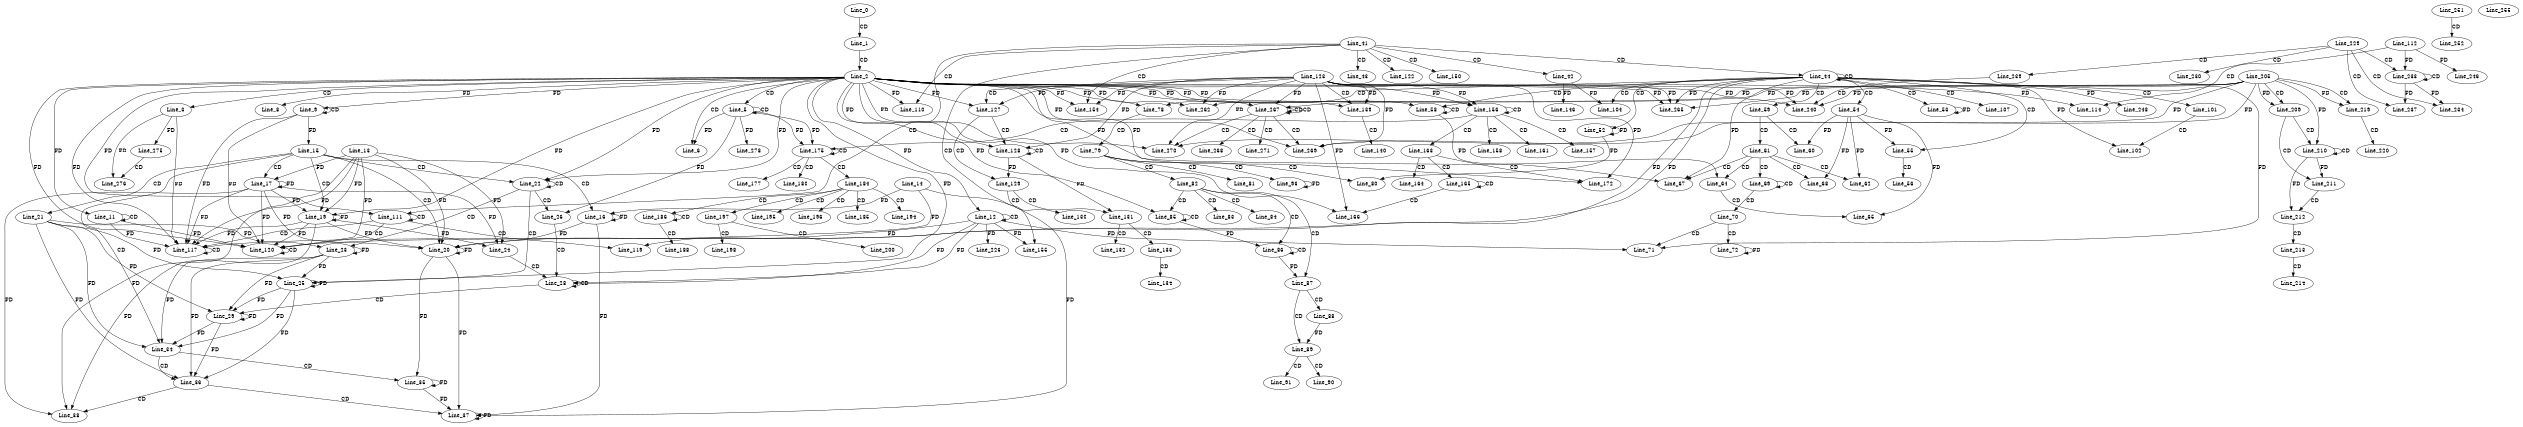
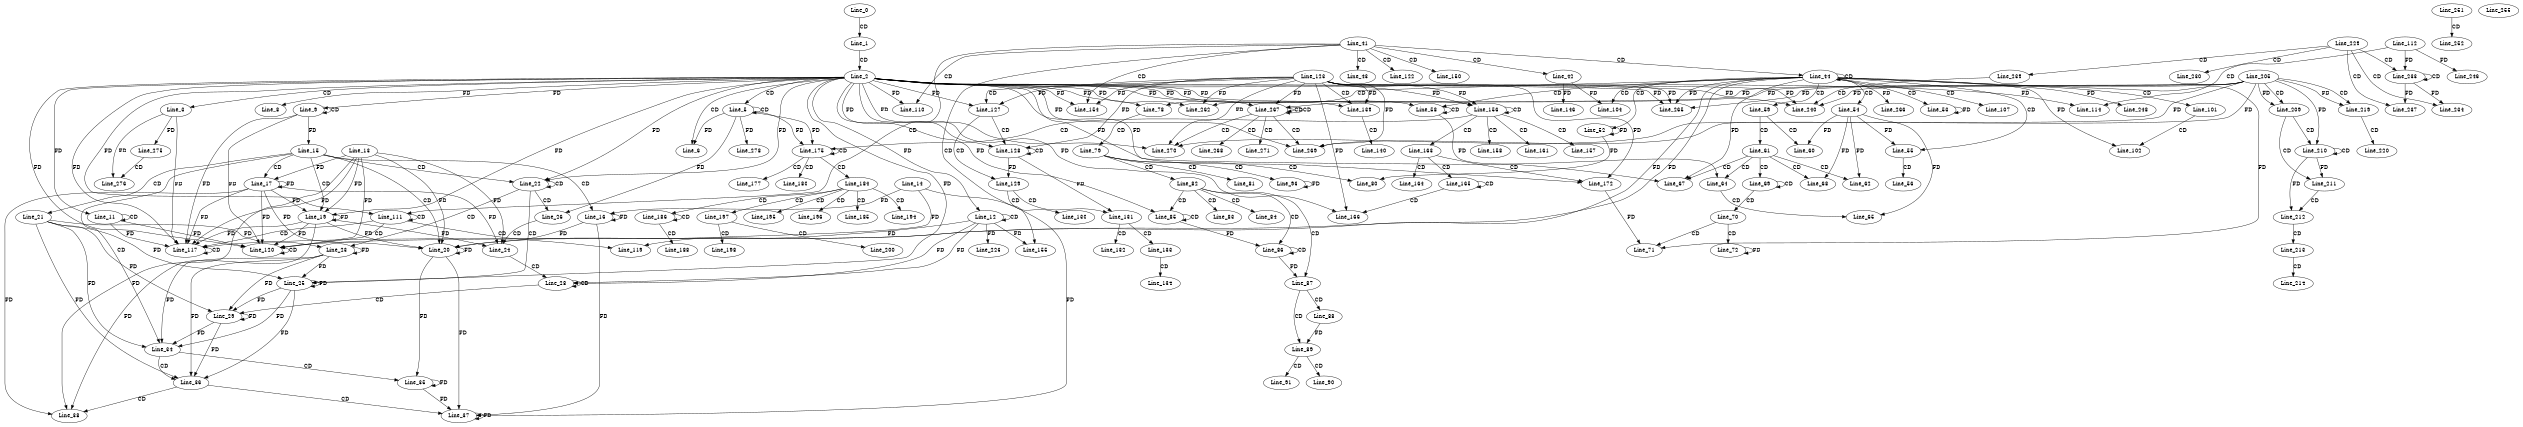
none -> (1894, 110)
(1296, 243) -> (1622, 216)
(557, 248) -> (519, 227)
